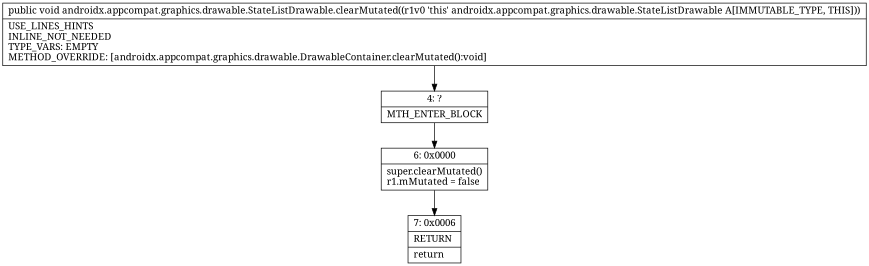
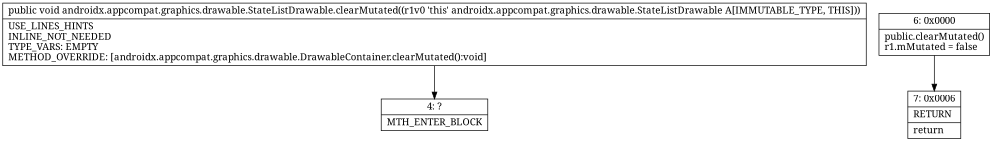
(434, 132) -> none
(434, 172) -> (934, 37)
